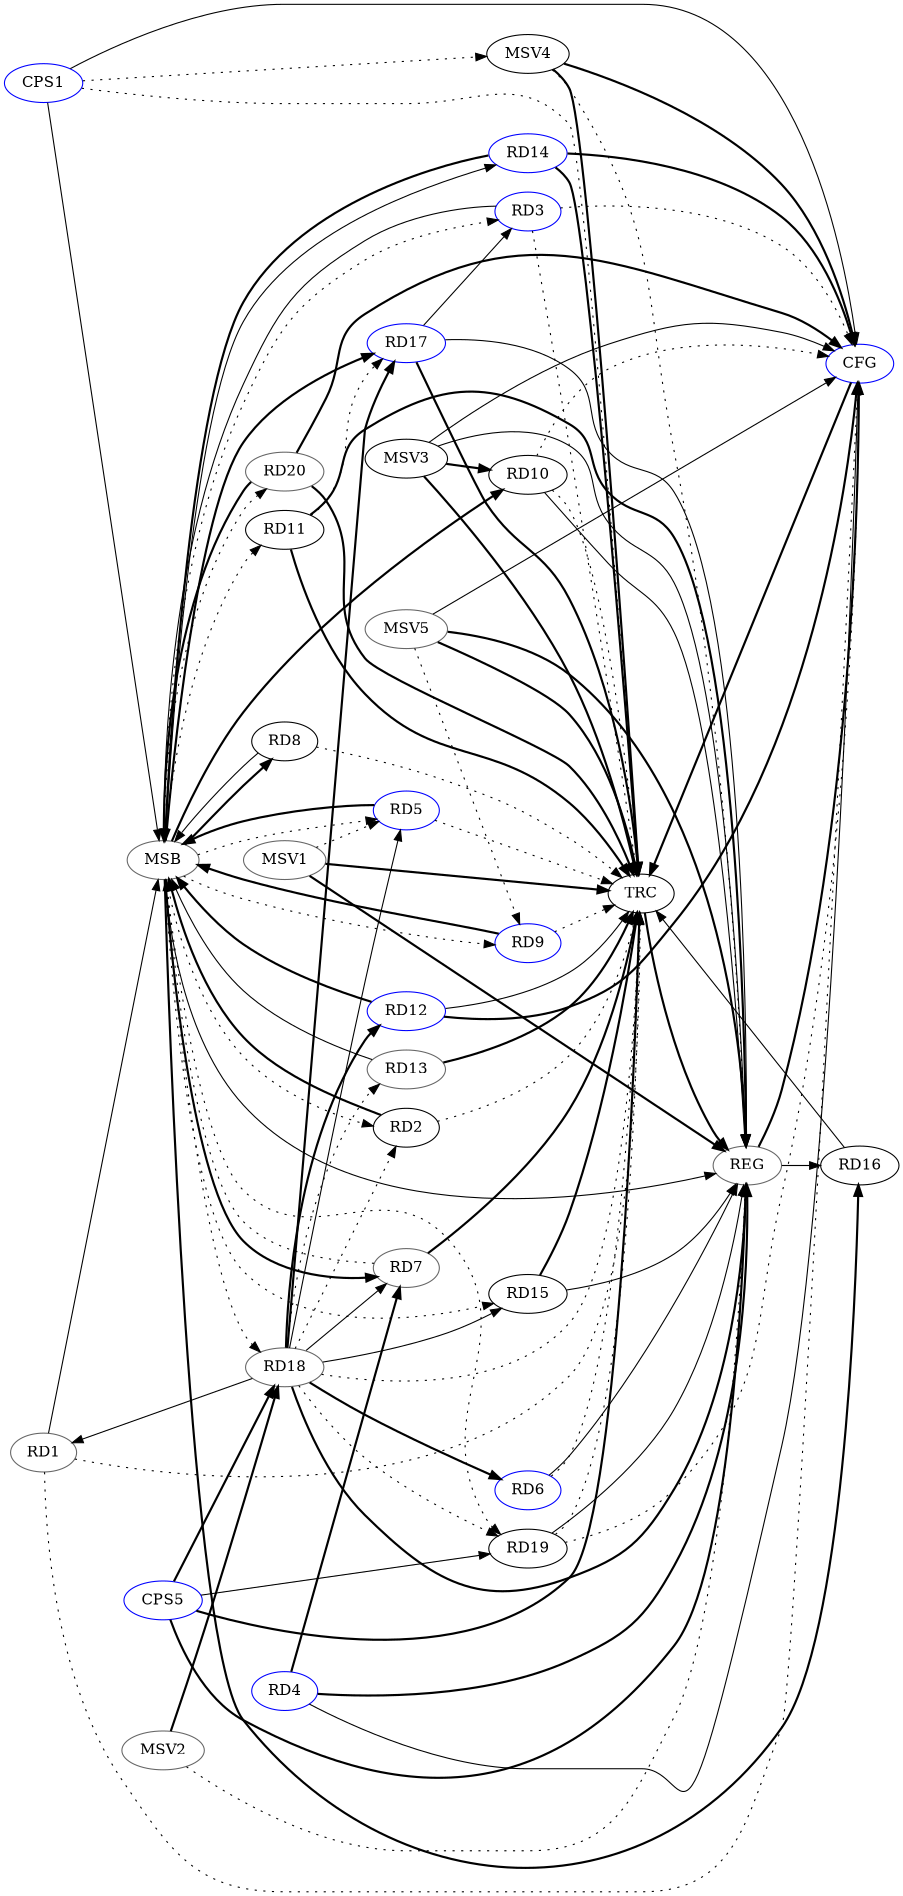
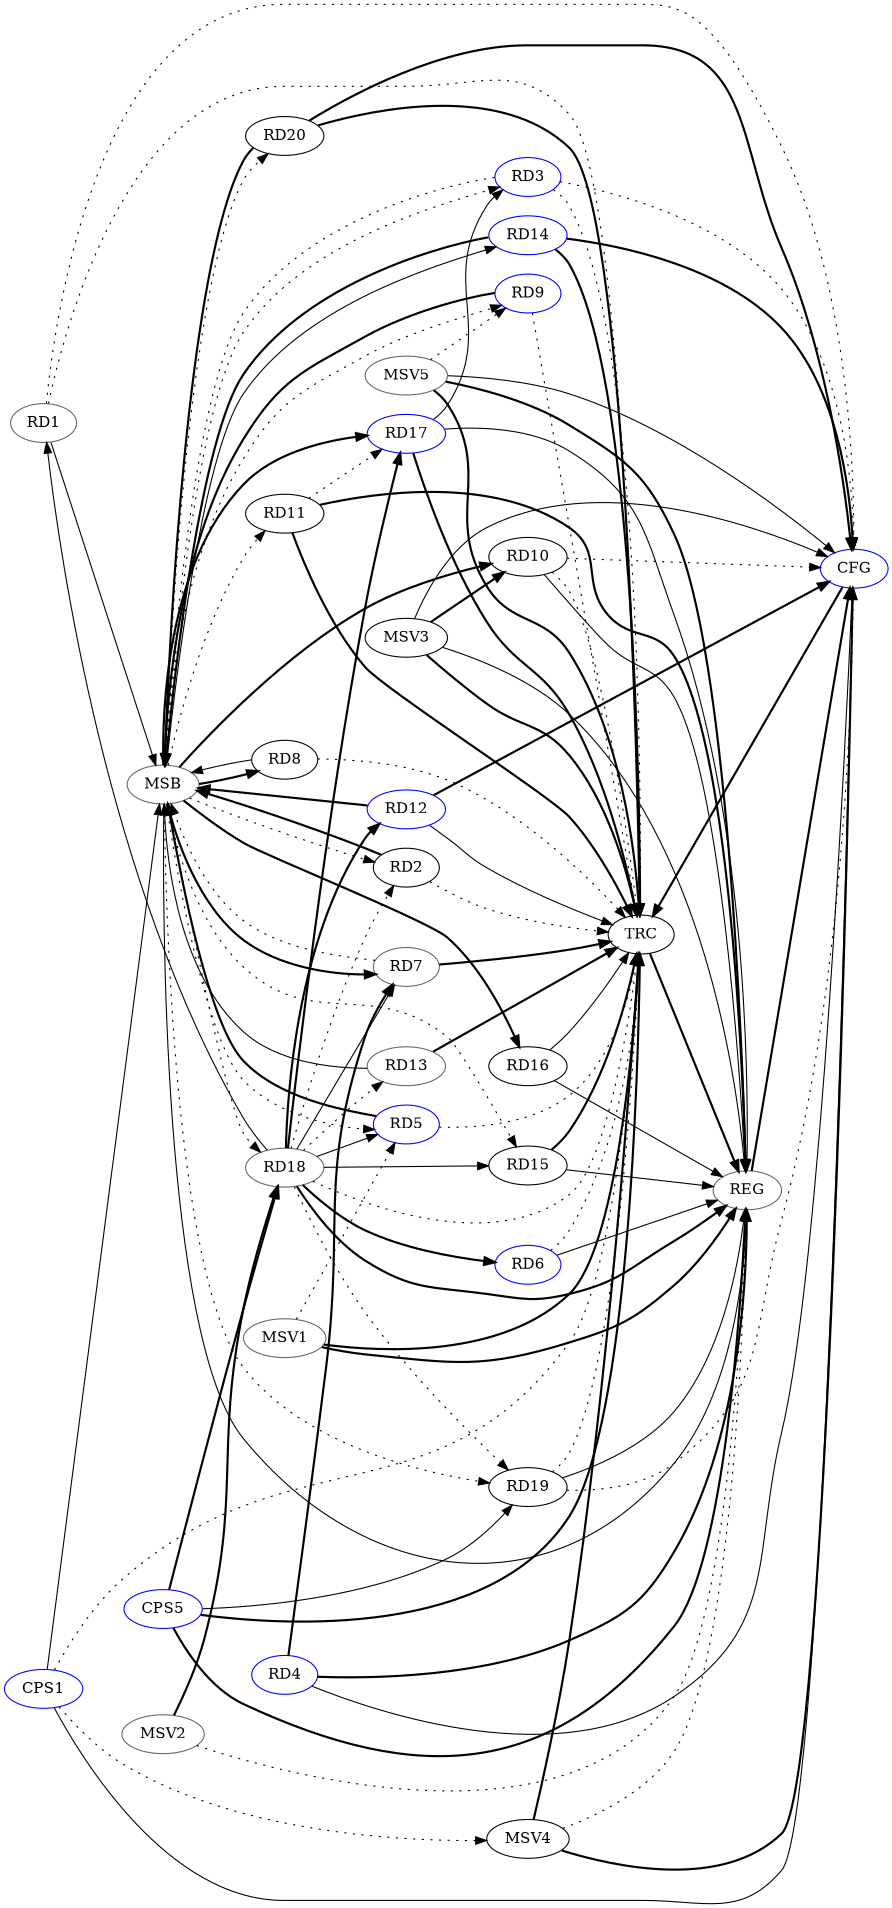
(220, 443) -> (226, 351)
(285, 472) -> (285, 136)
(796, 1166) -> (642, 1131)
